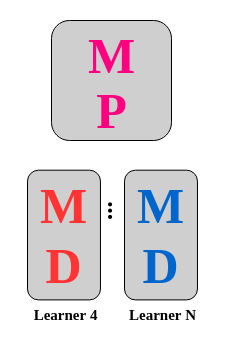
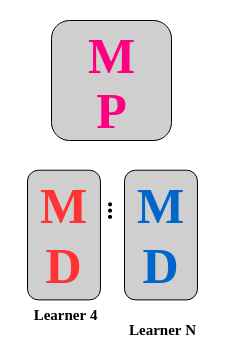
(163, 315) -> (163, 330)
